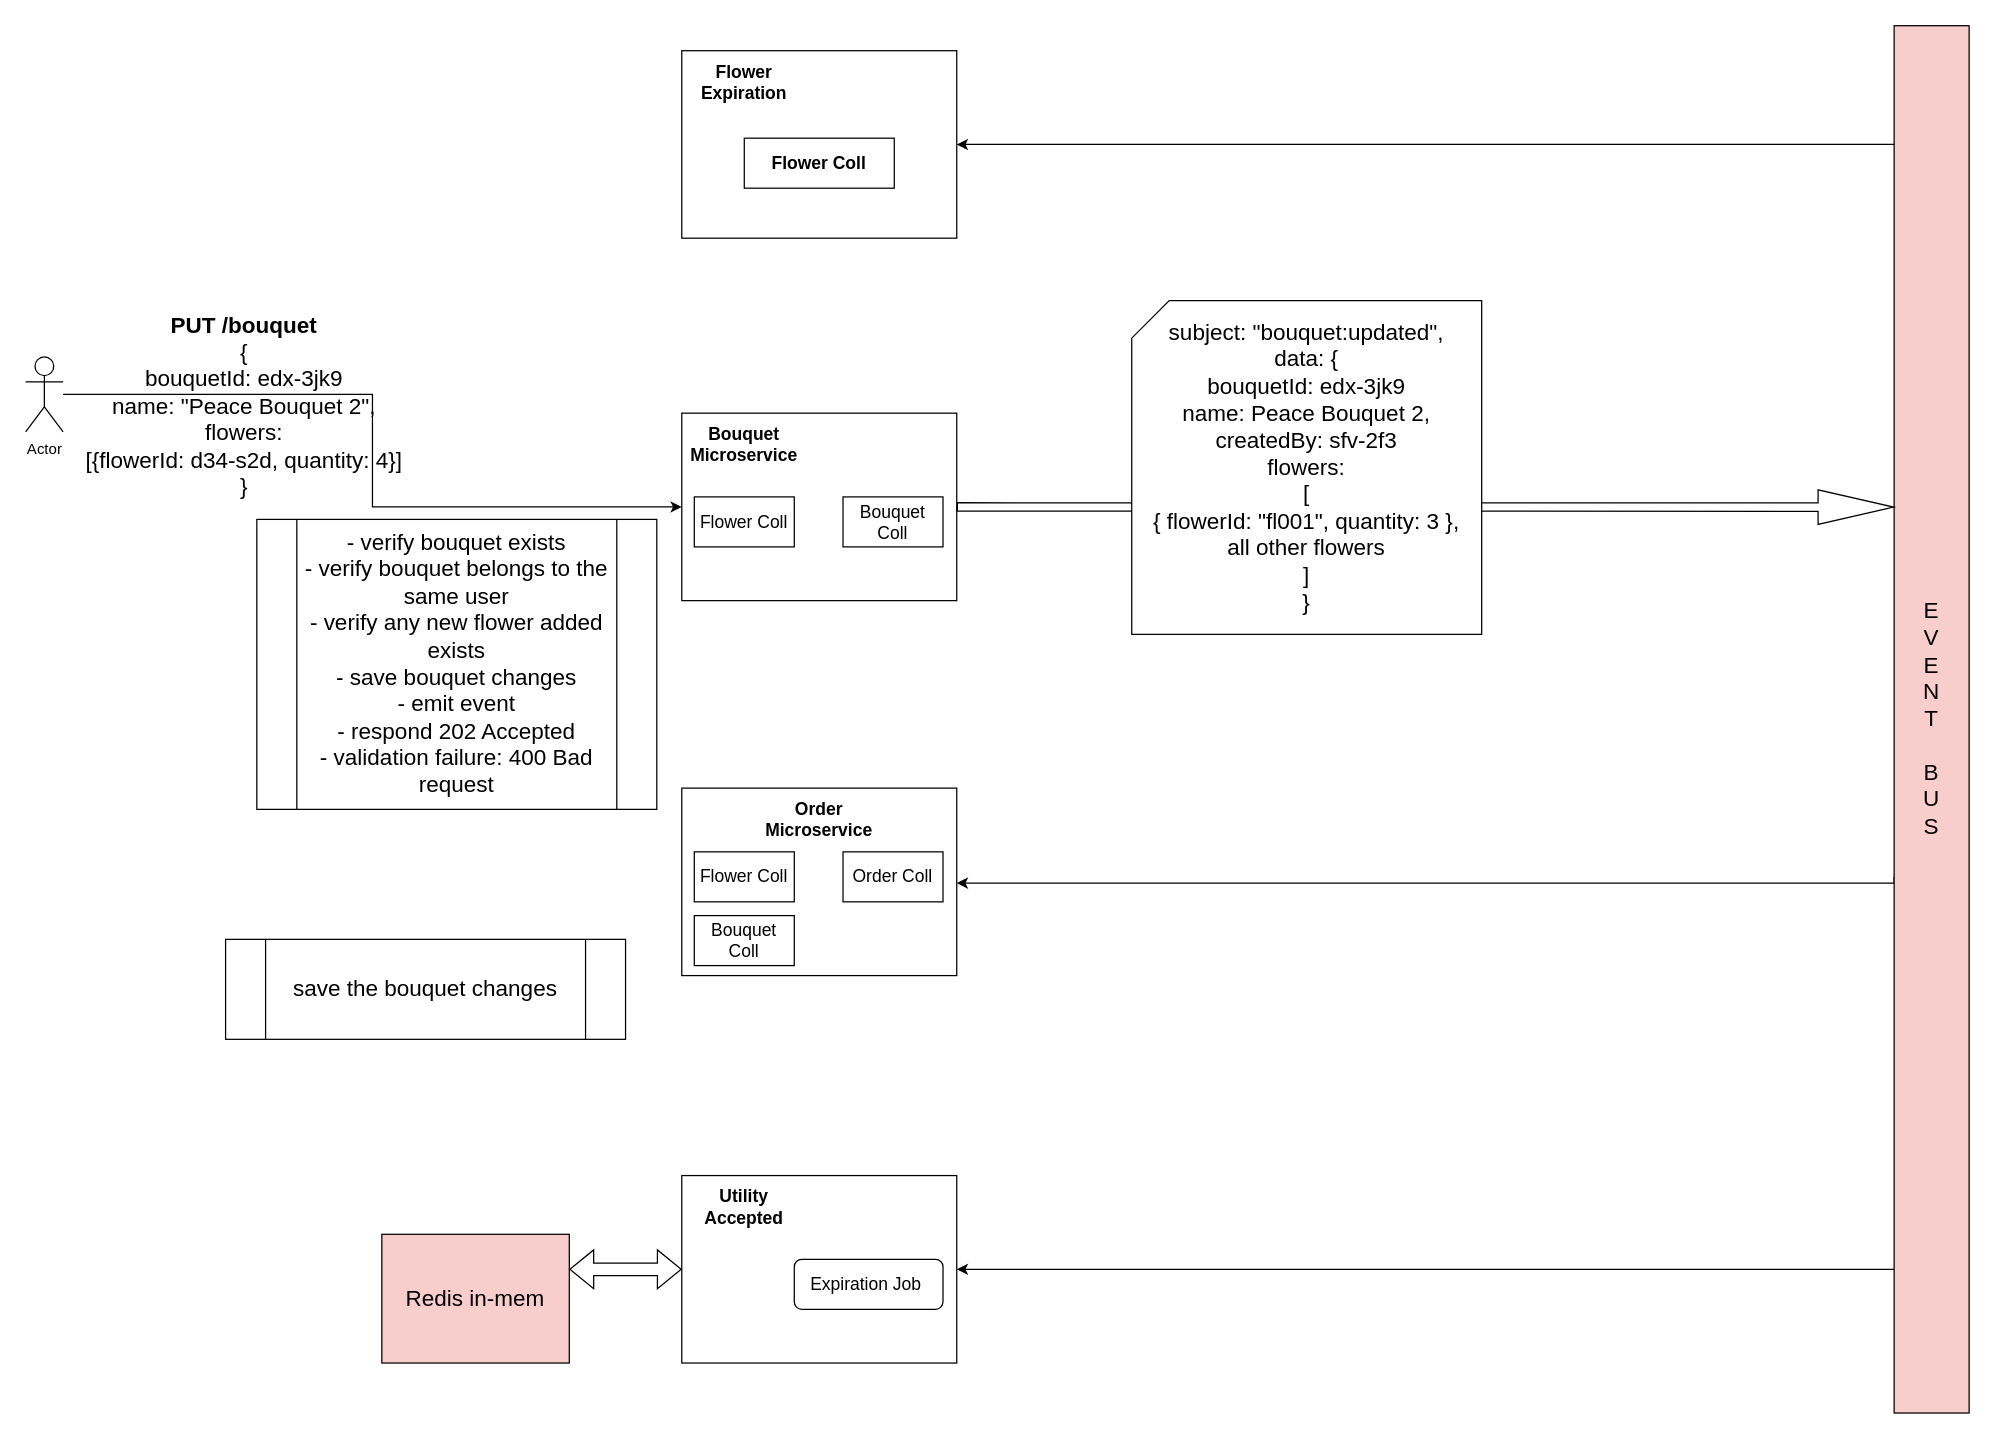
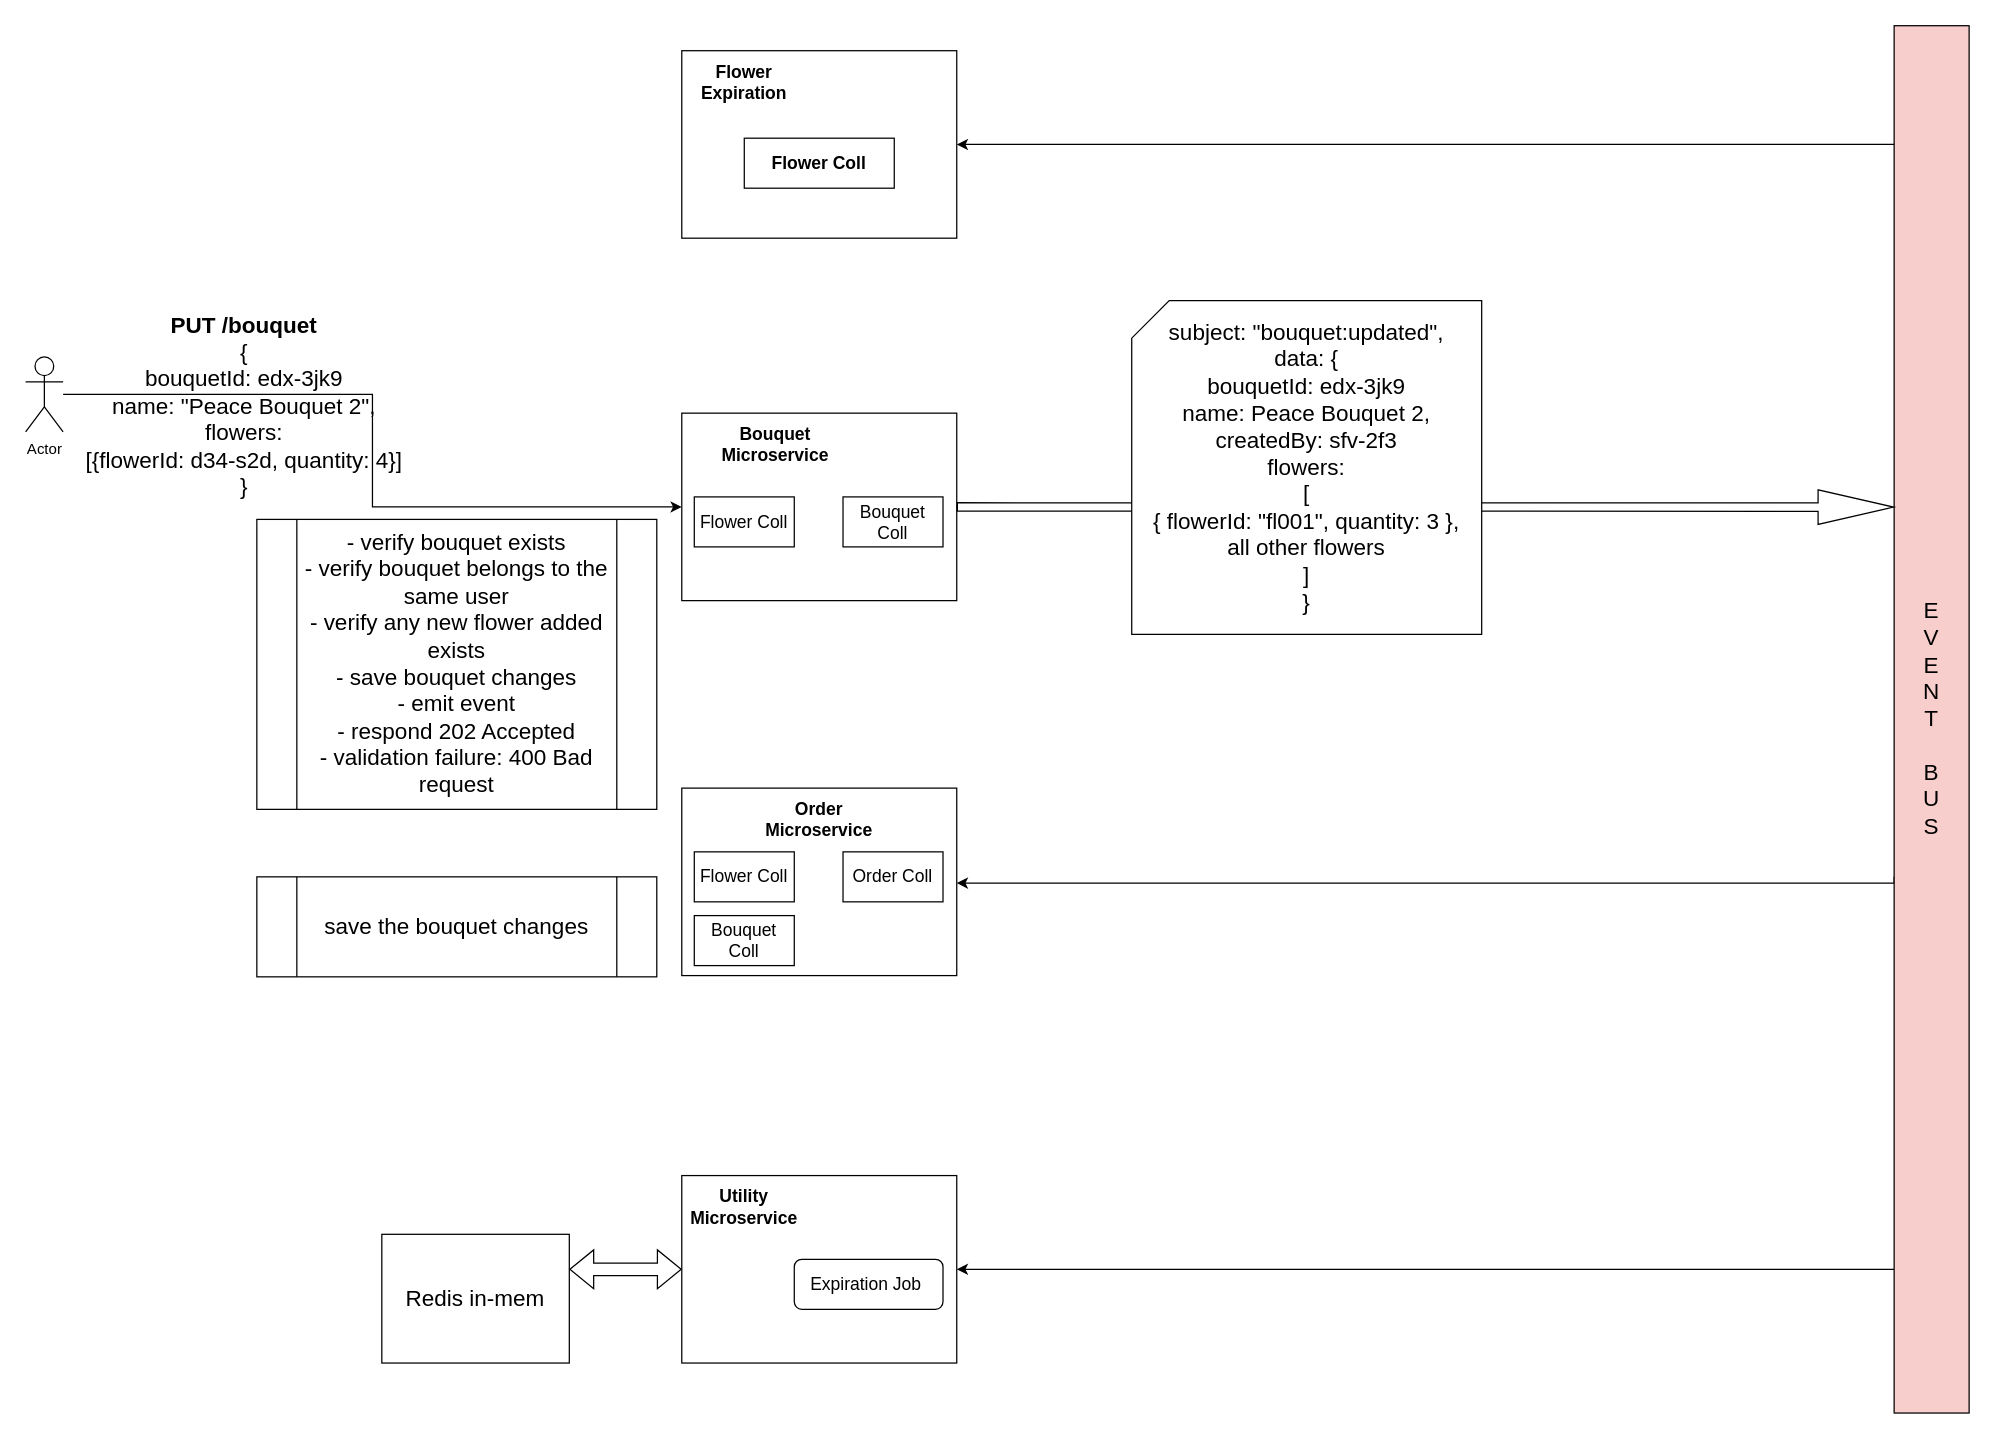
(744, 444) -> (776, 444)
(426, 989) -> (457, 927)
(744, 1207) -> (744, 1207)
(476, 1299) -> (476, 1299)
